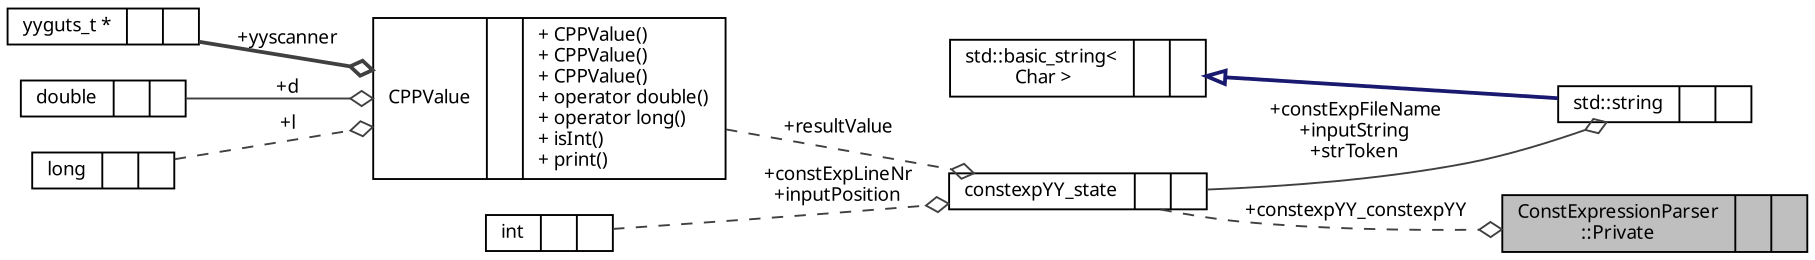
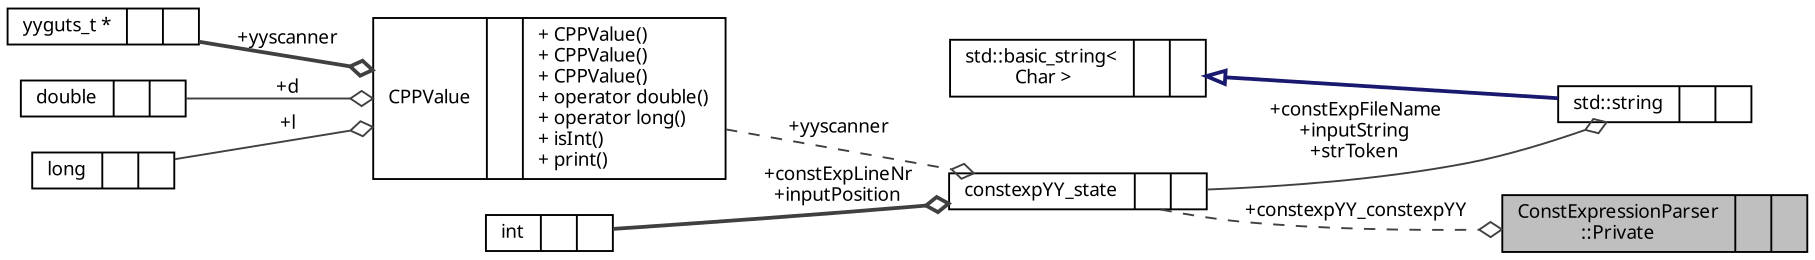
(837, 128) -> (837, 128)
(262, 145) -> (262, 145)
(770, 218) -> (770, 218)
